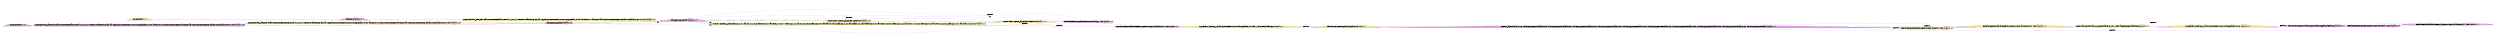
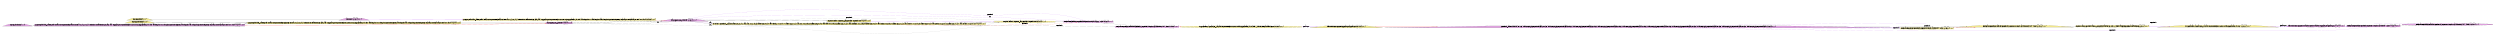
none -> (140, 22)
